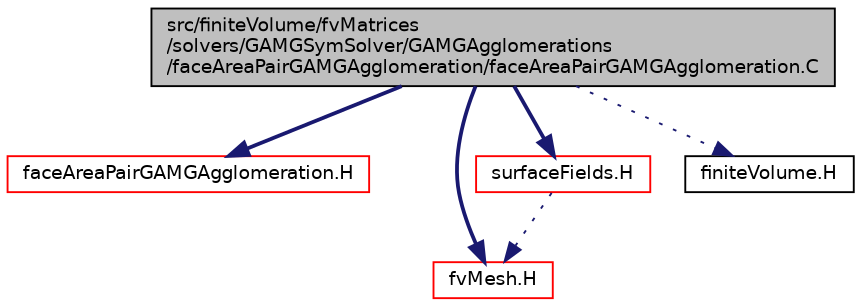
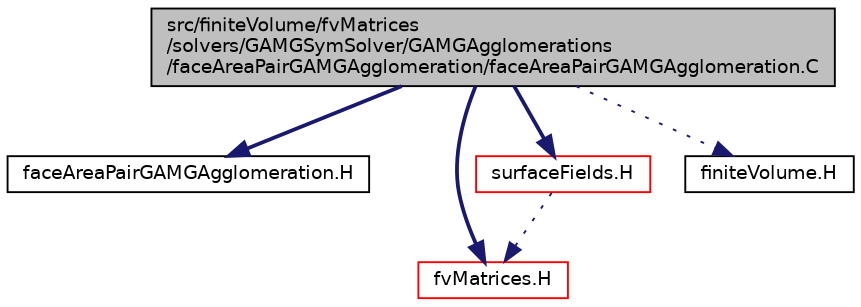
(188, 174) -> (188, 174)
(493, 280) -> (493, 280)
